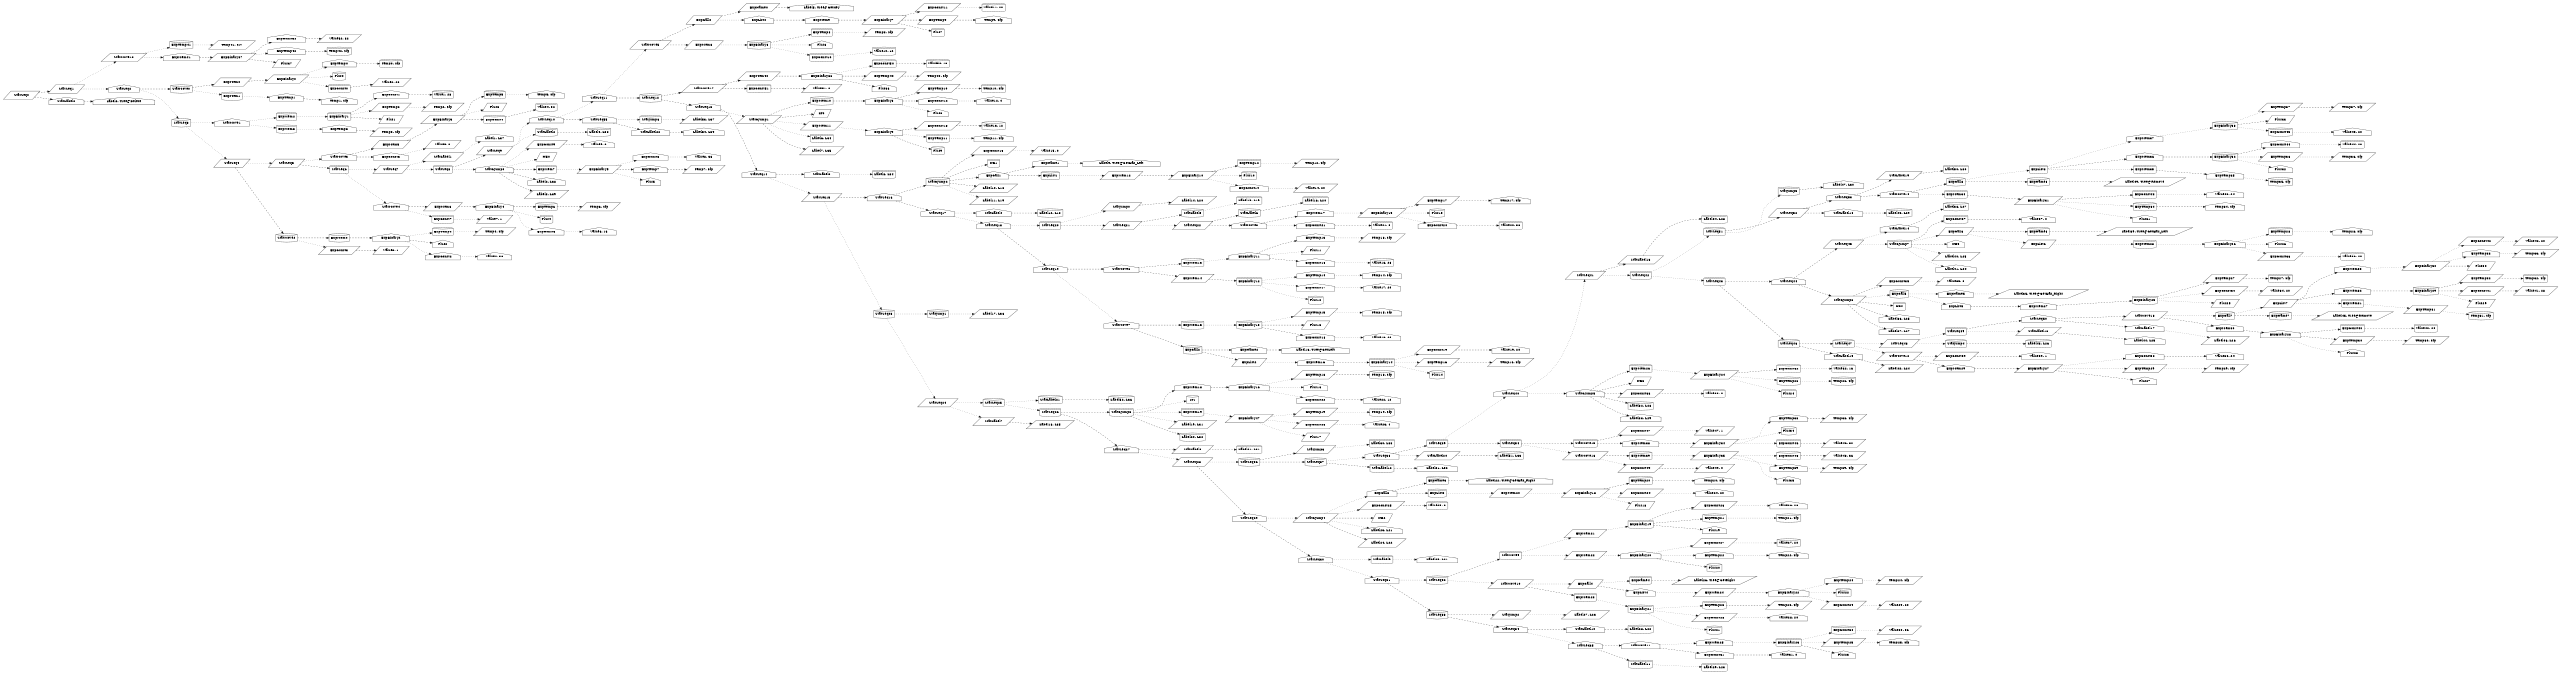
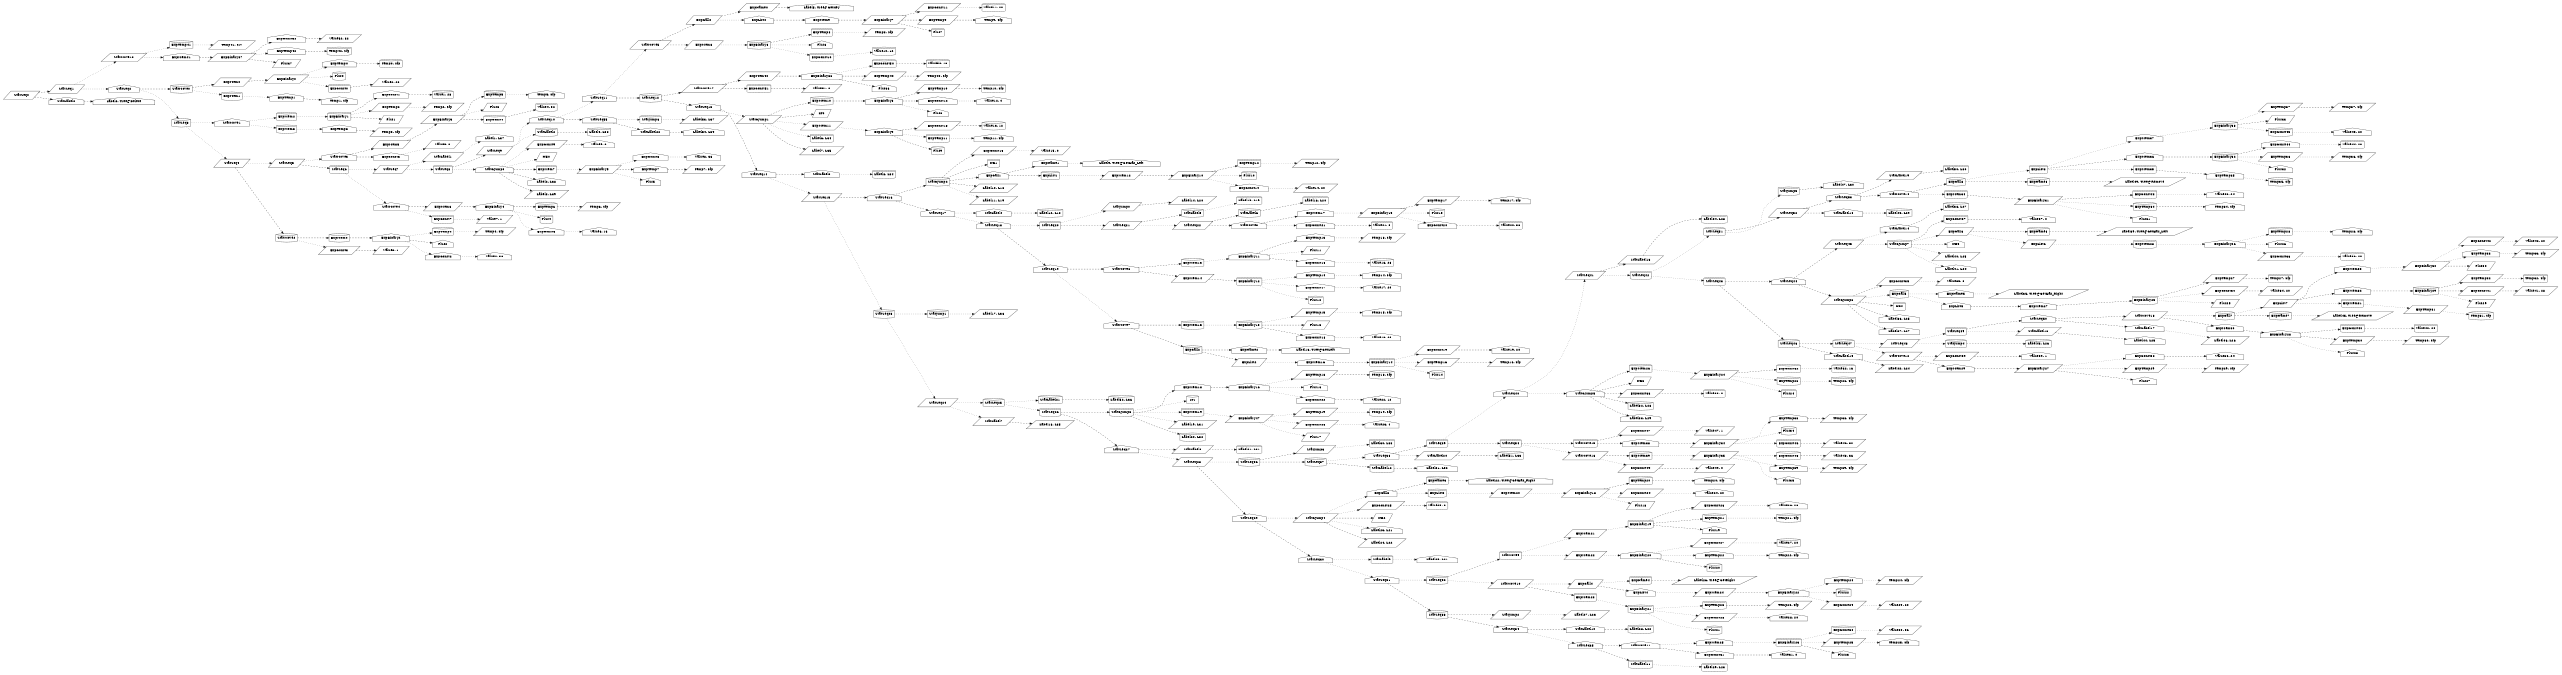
(1411, 493) -> (1411, 493)
